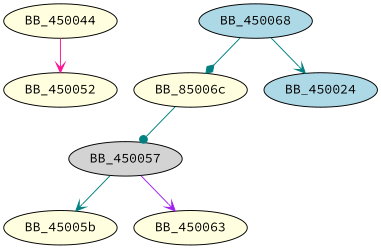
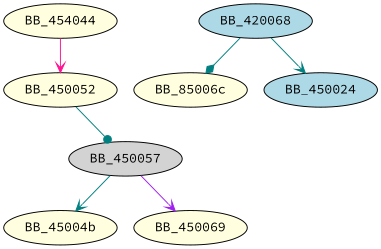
(60, 21) -> (60, 21)
(256, 21) -> (256, 21)
(161, 122) -> (90, 122)
(60, 228) -> (60, 228)
(191, 228) -> (191, 228)
